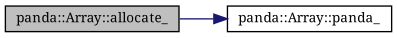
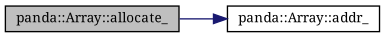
(310, 19) -> (303, 19)
